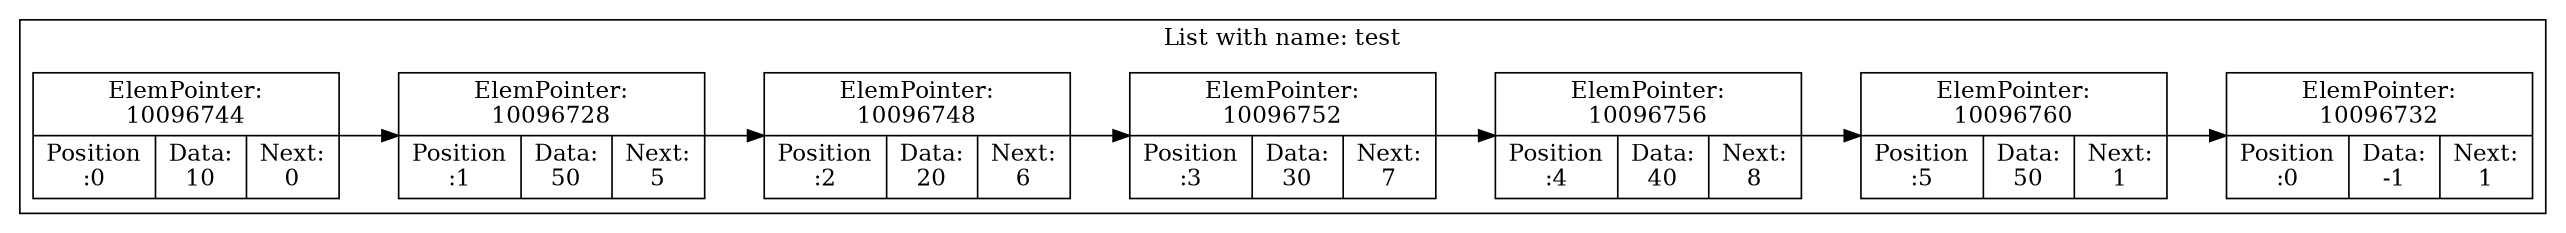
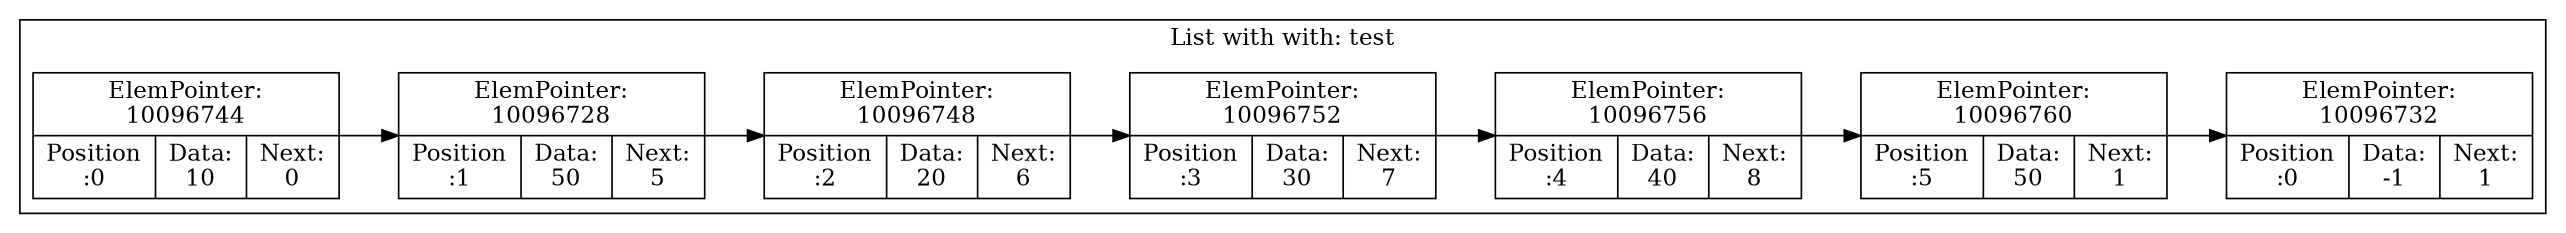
(1283, 39) -> (1283, 39)
